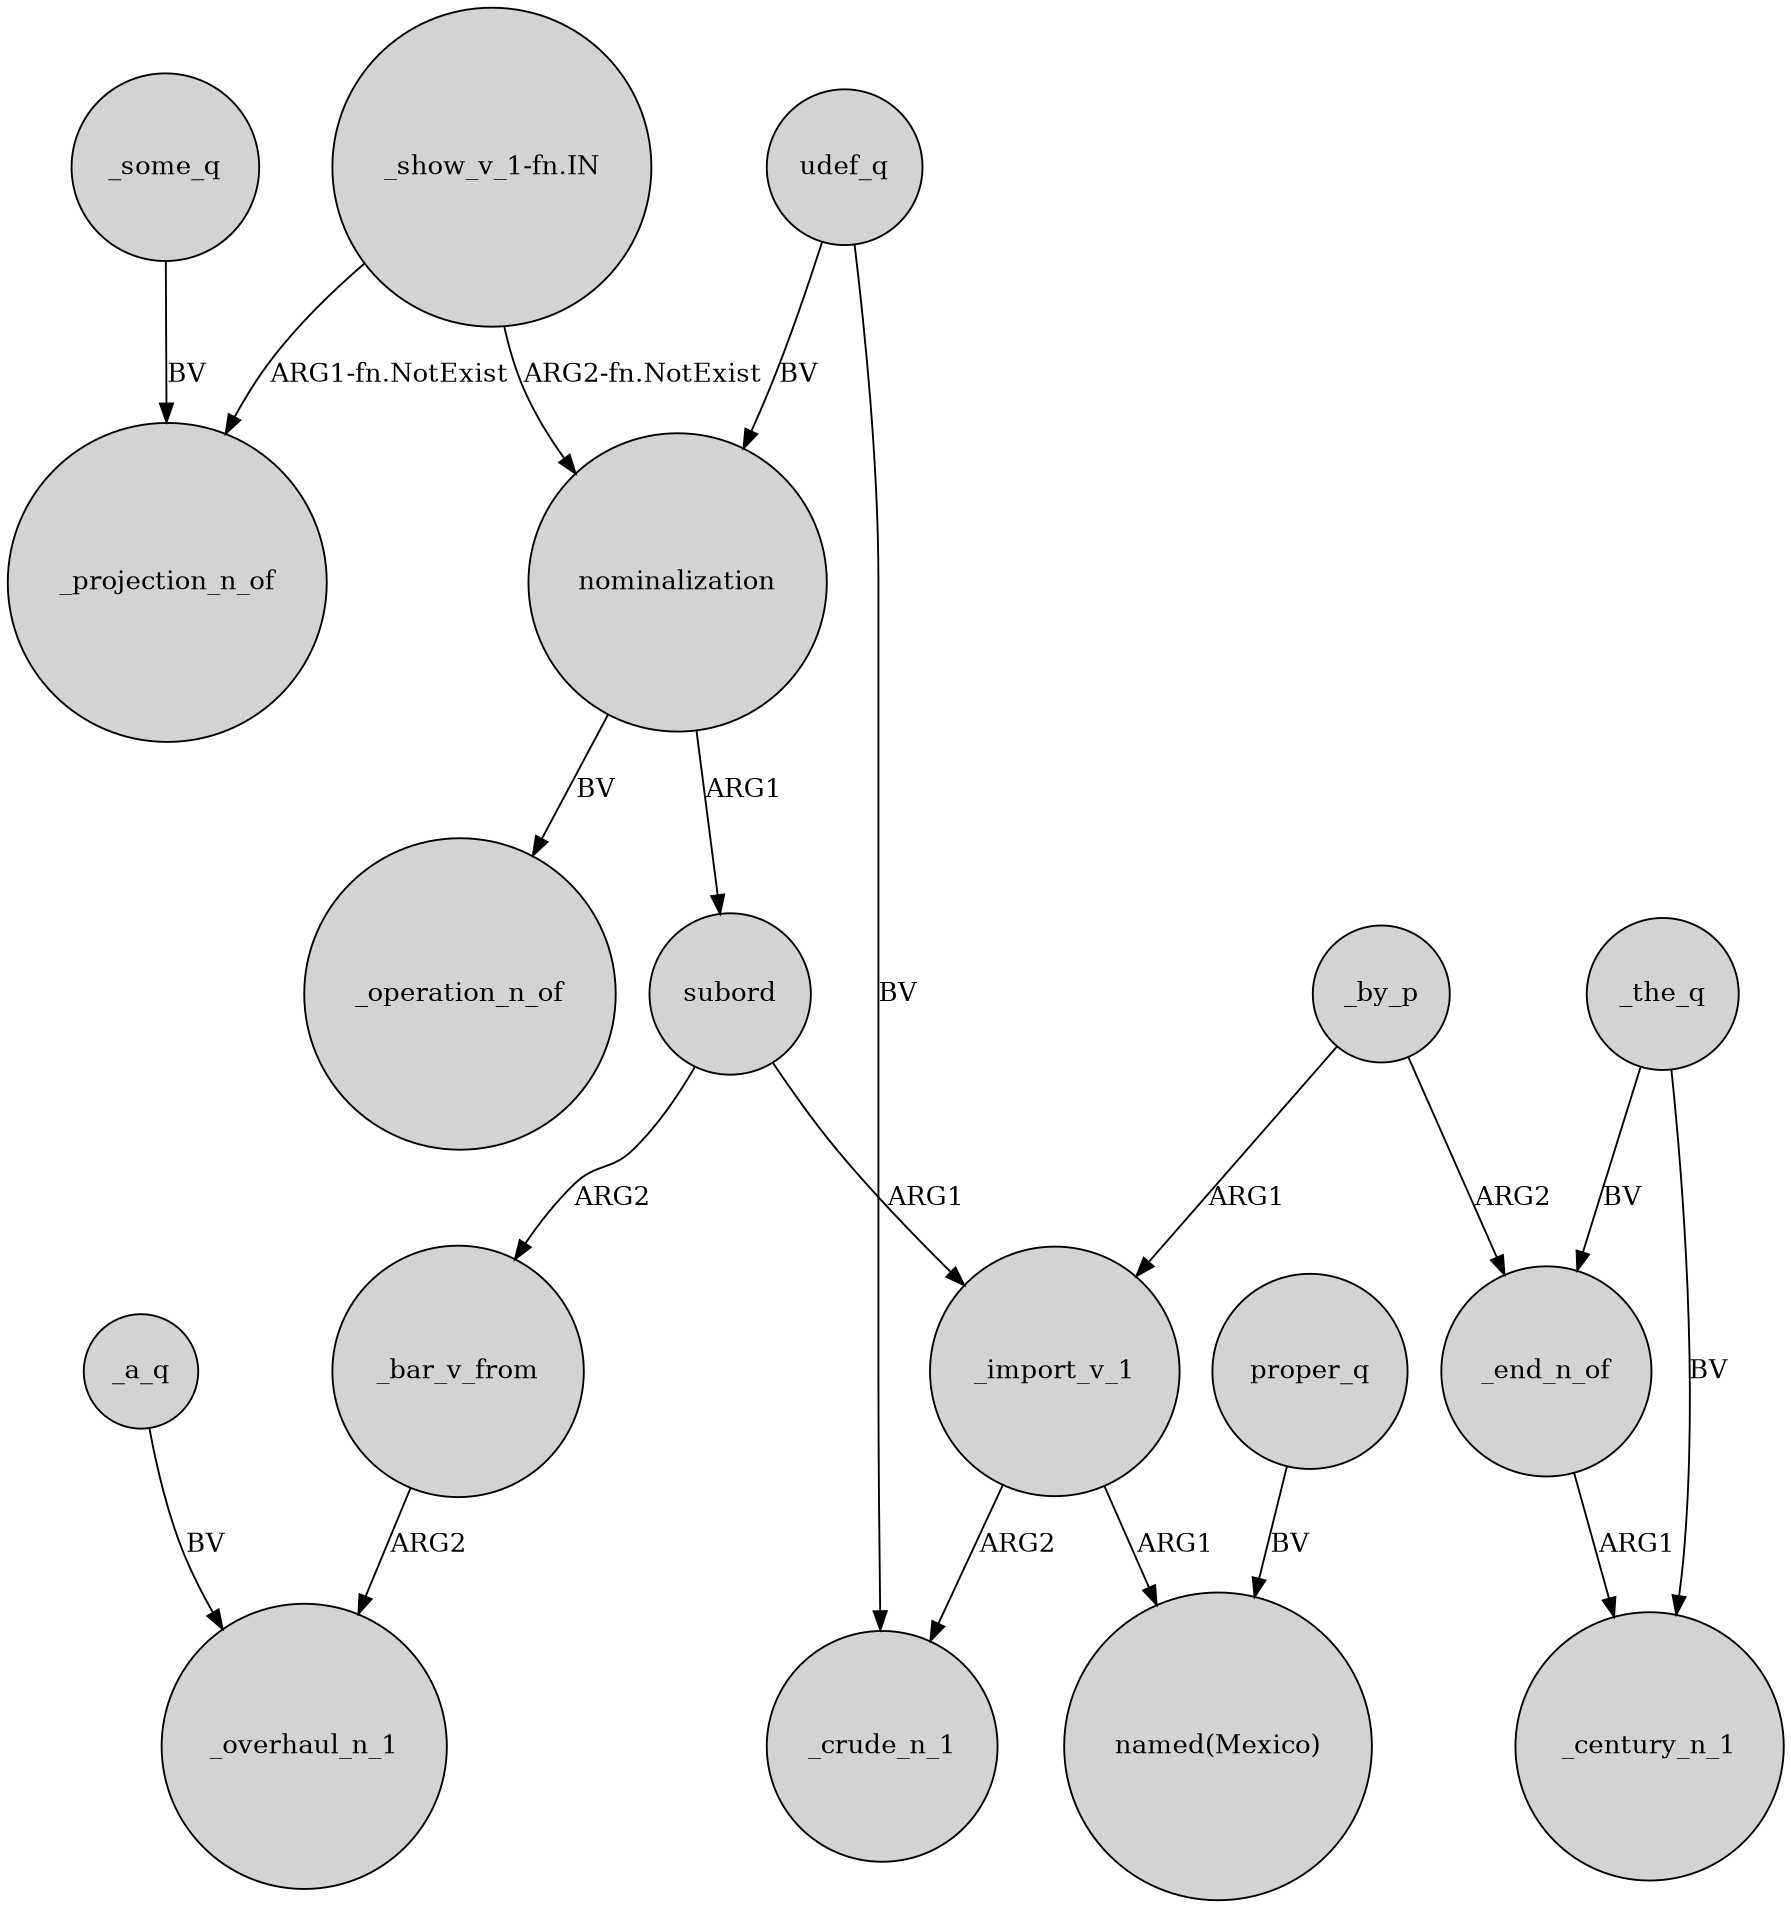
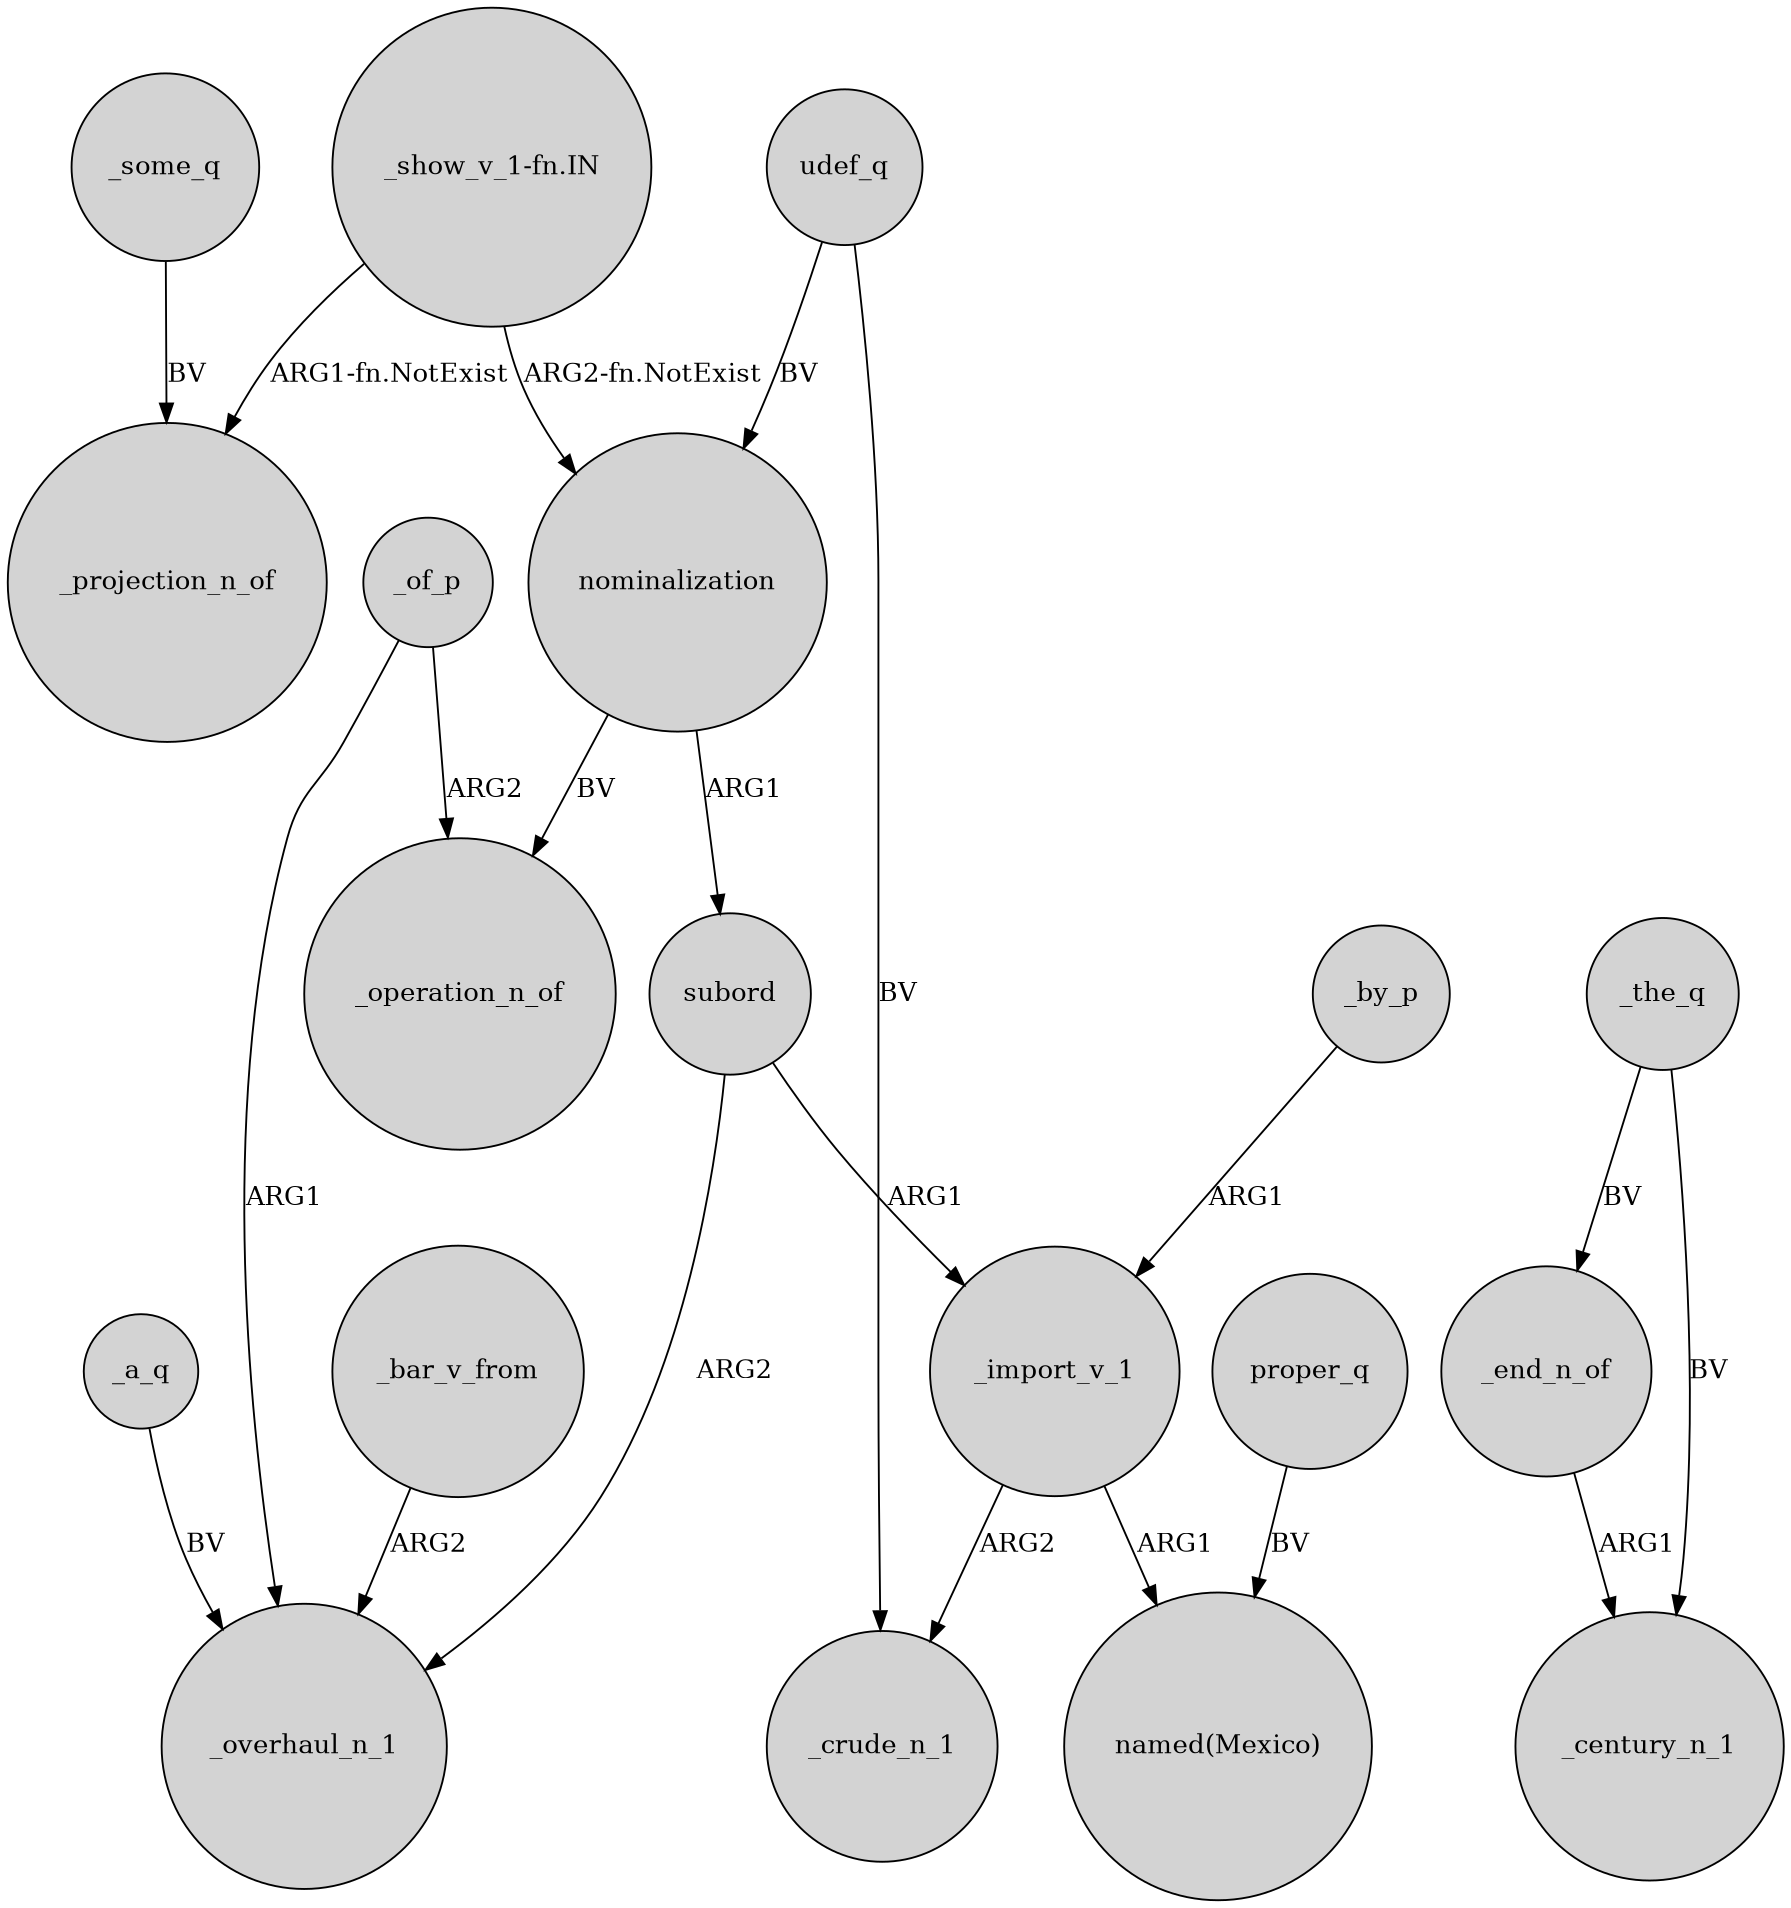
none -> (428, 582)
(1453, 1158) -> none
(616, 1162) -> (649, 1401)
